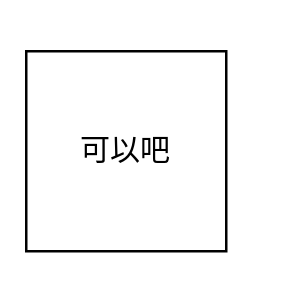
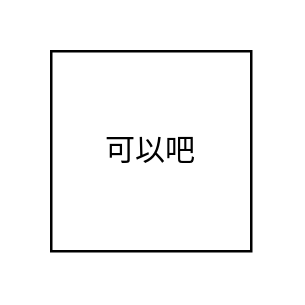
(126, 151) -> (151, 151)
